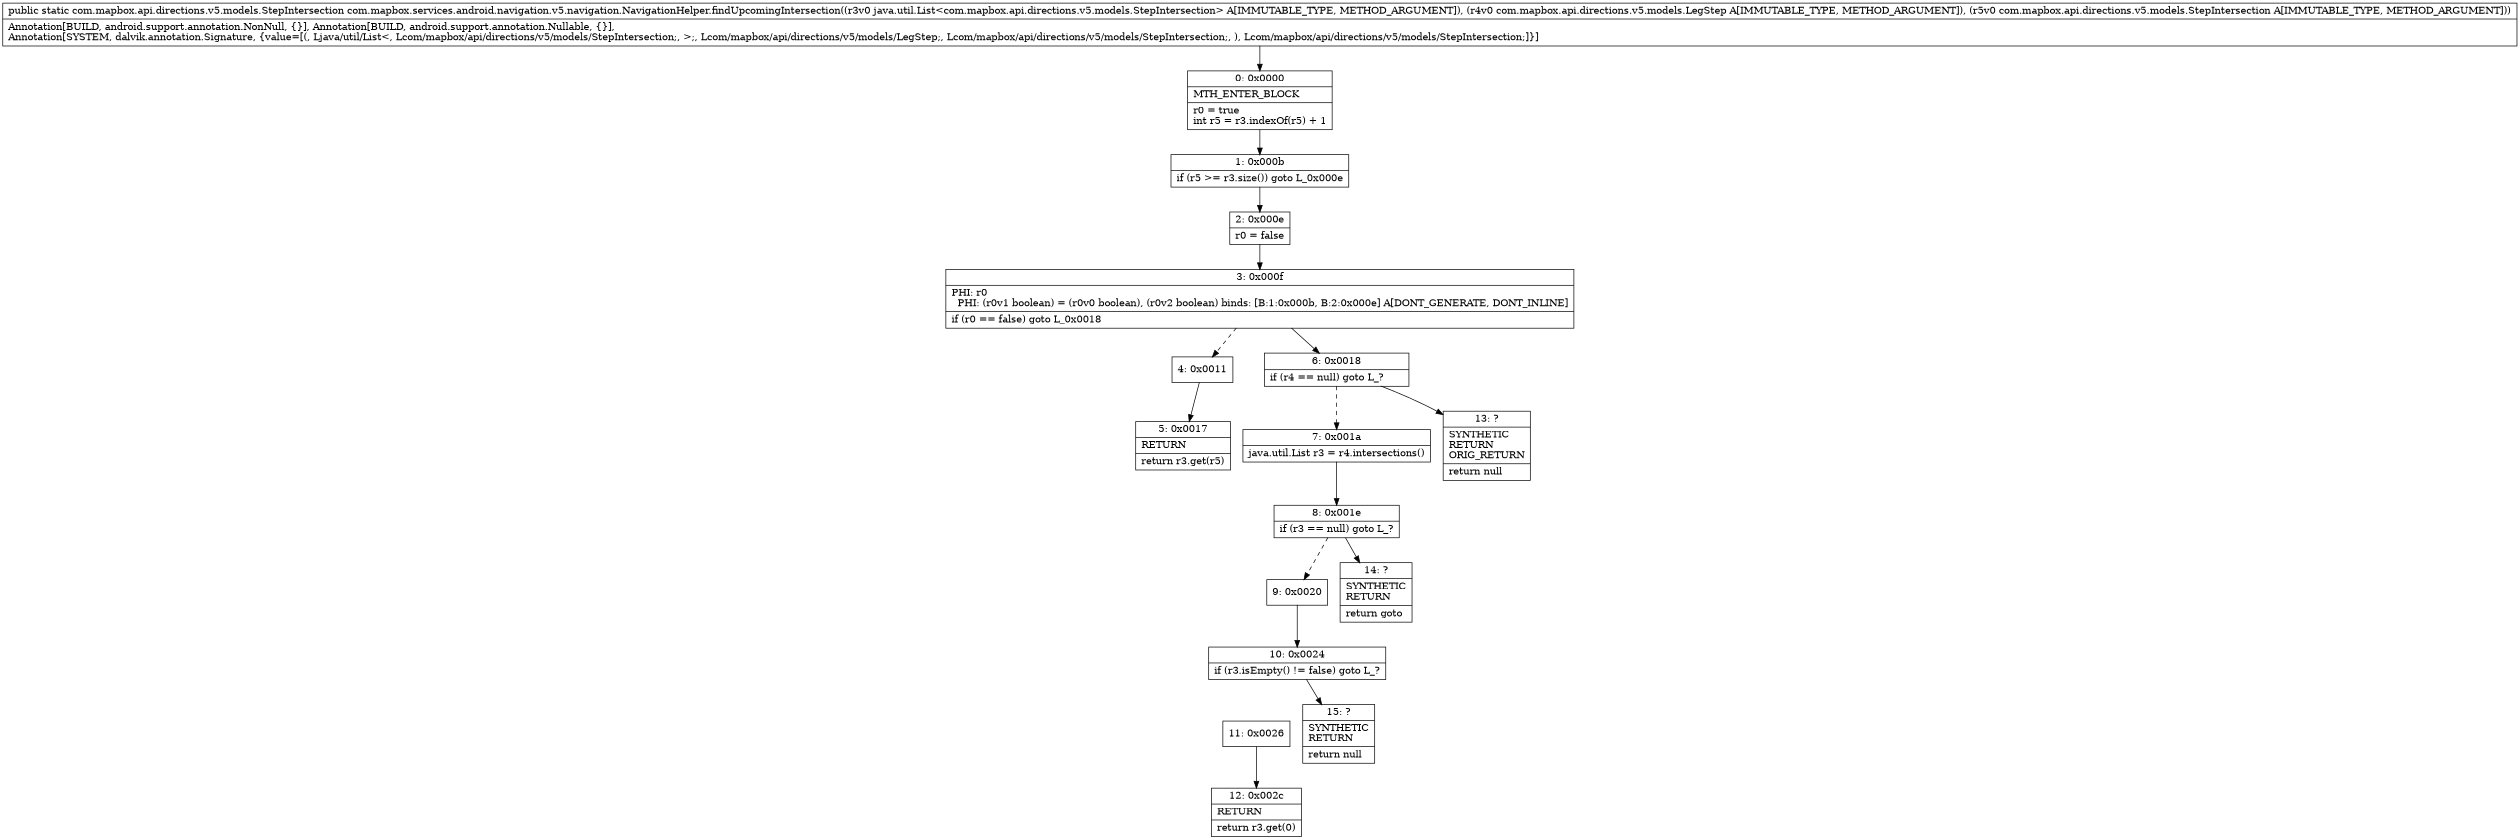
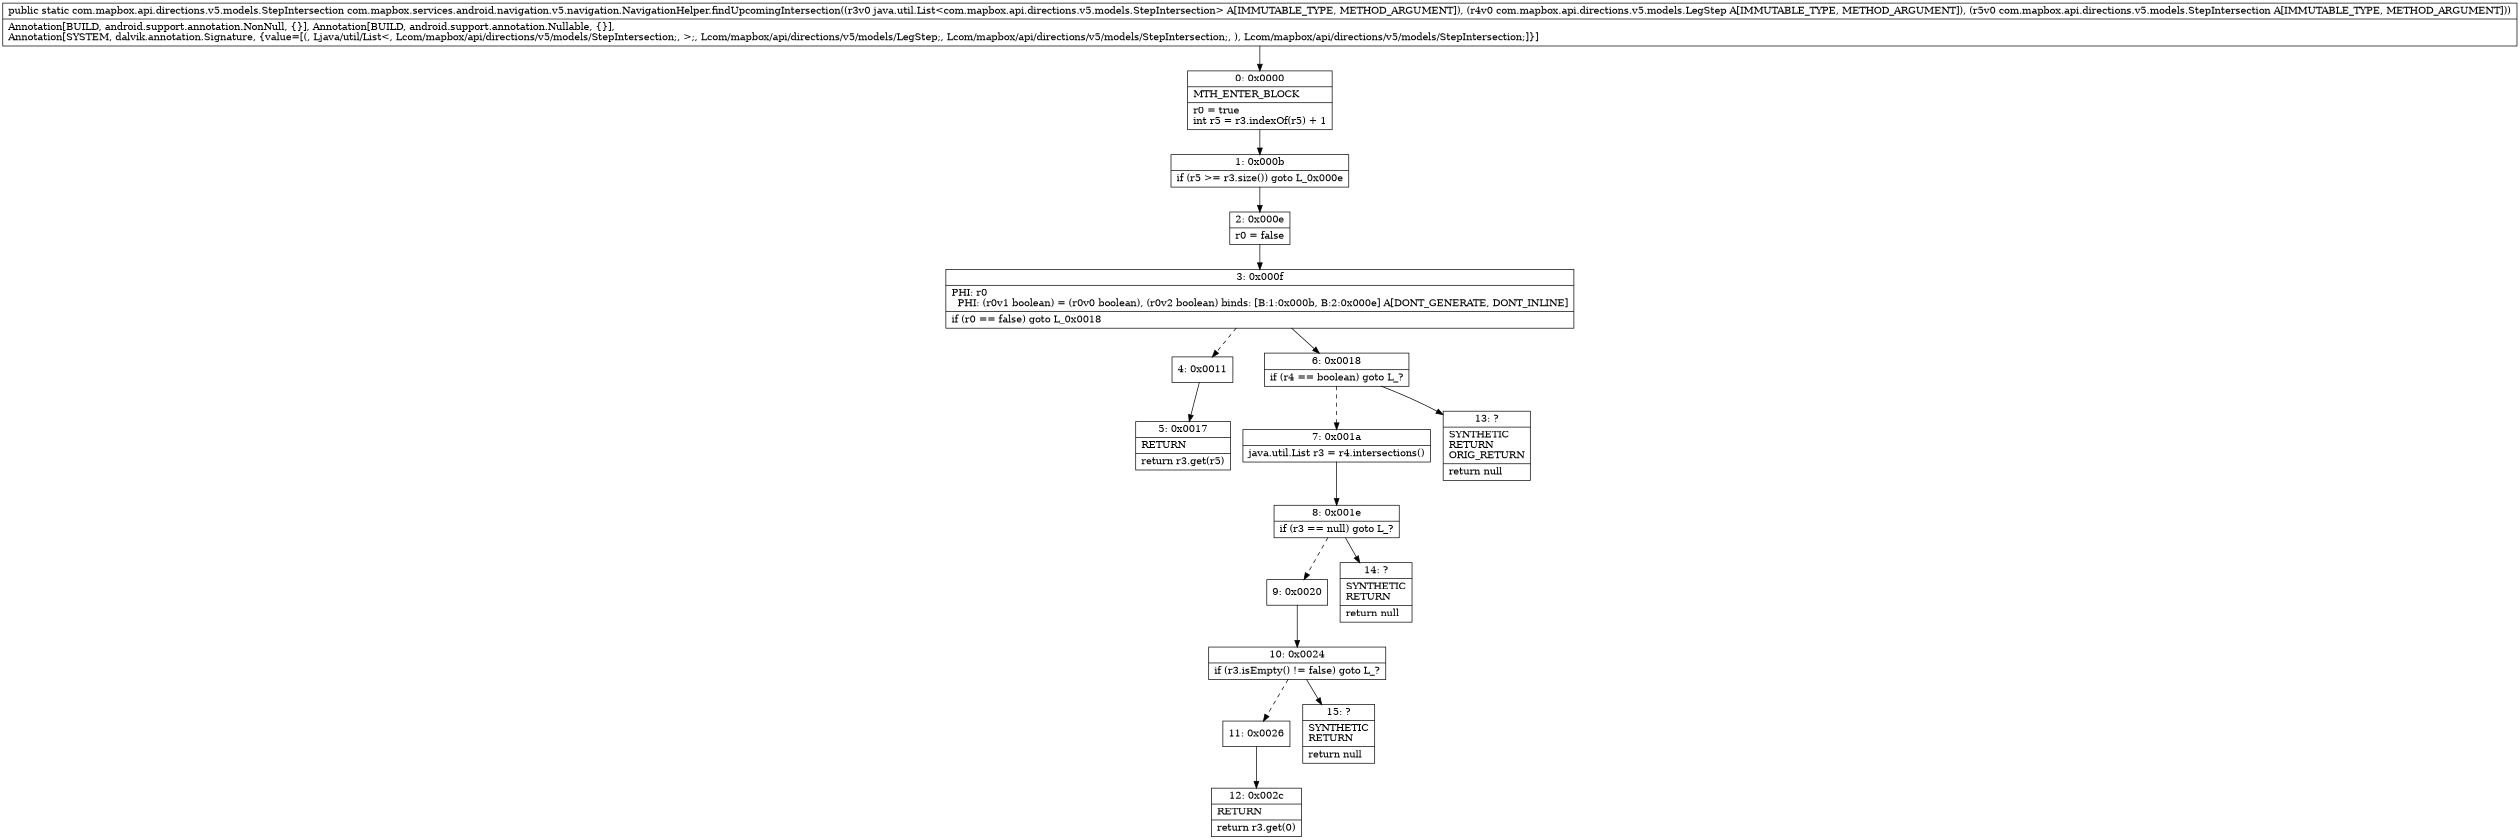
(1327, 378) -> (1337, 378)
(1374, 614) -> (1373, 614)
none -> (1278, 697)
